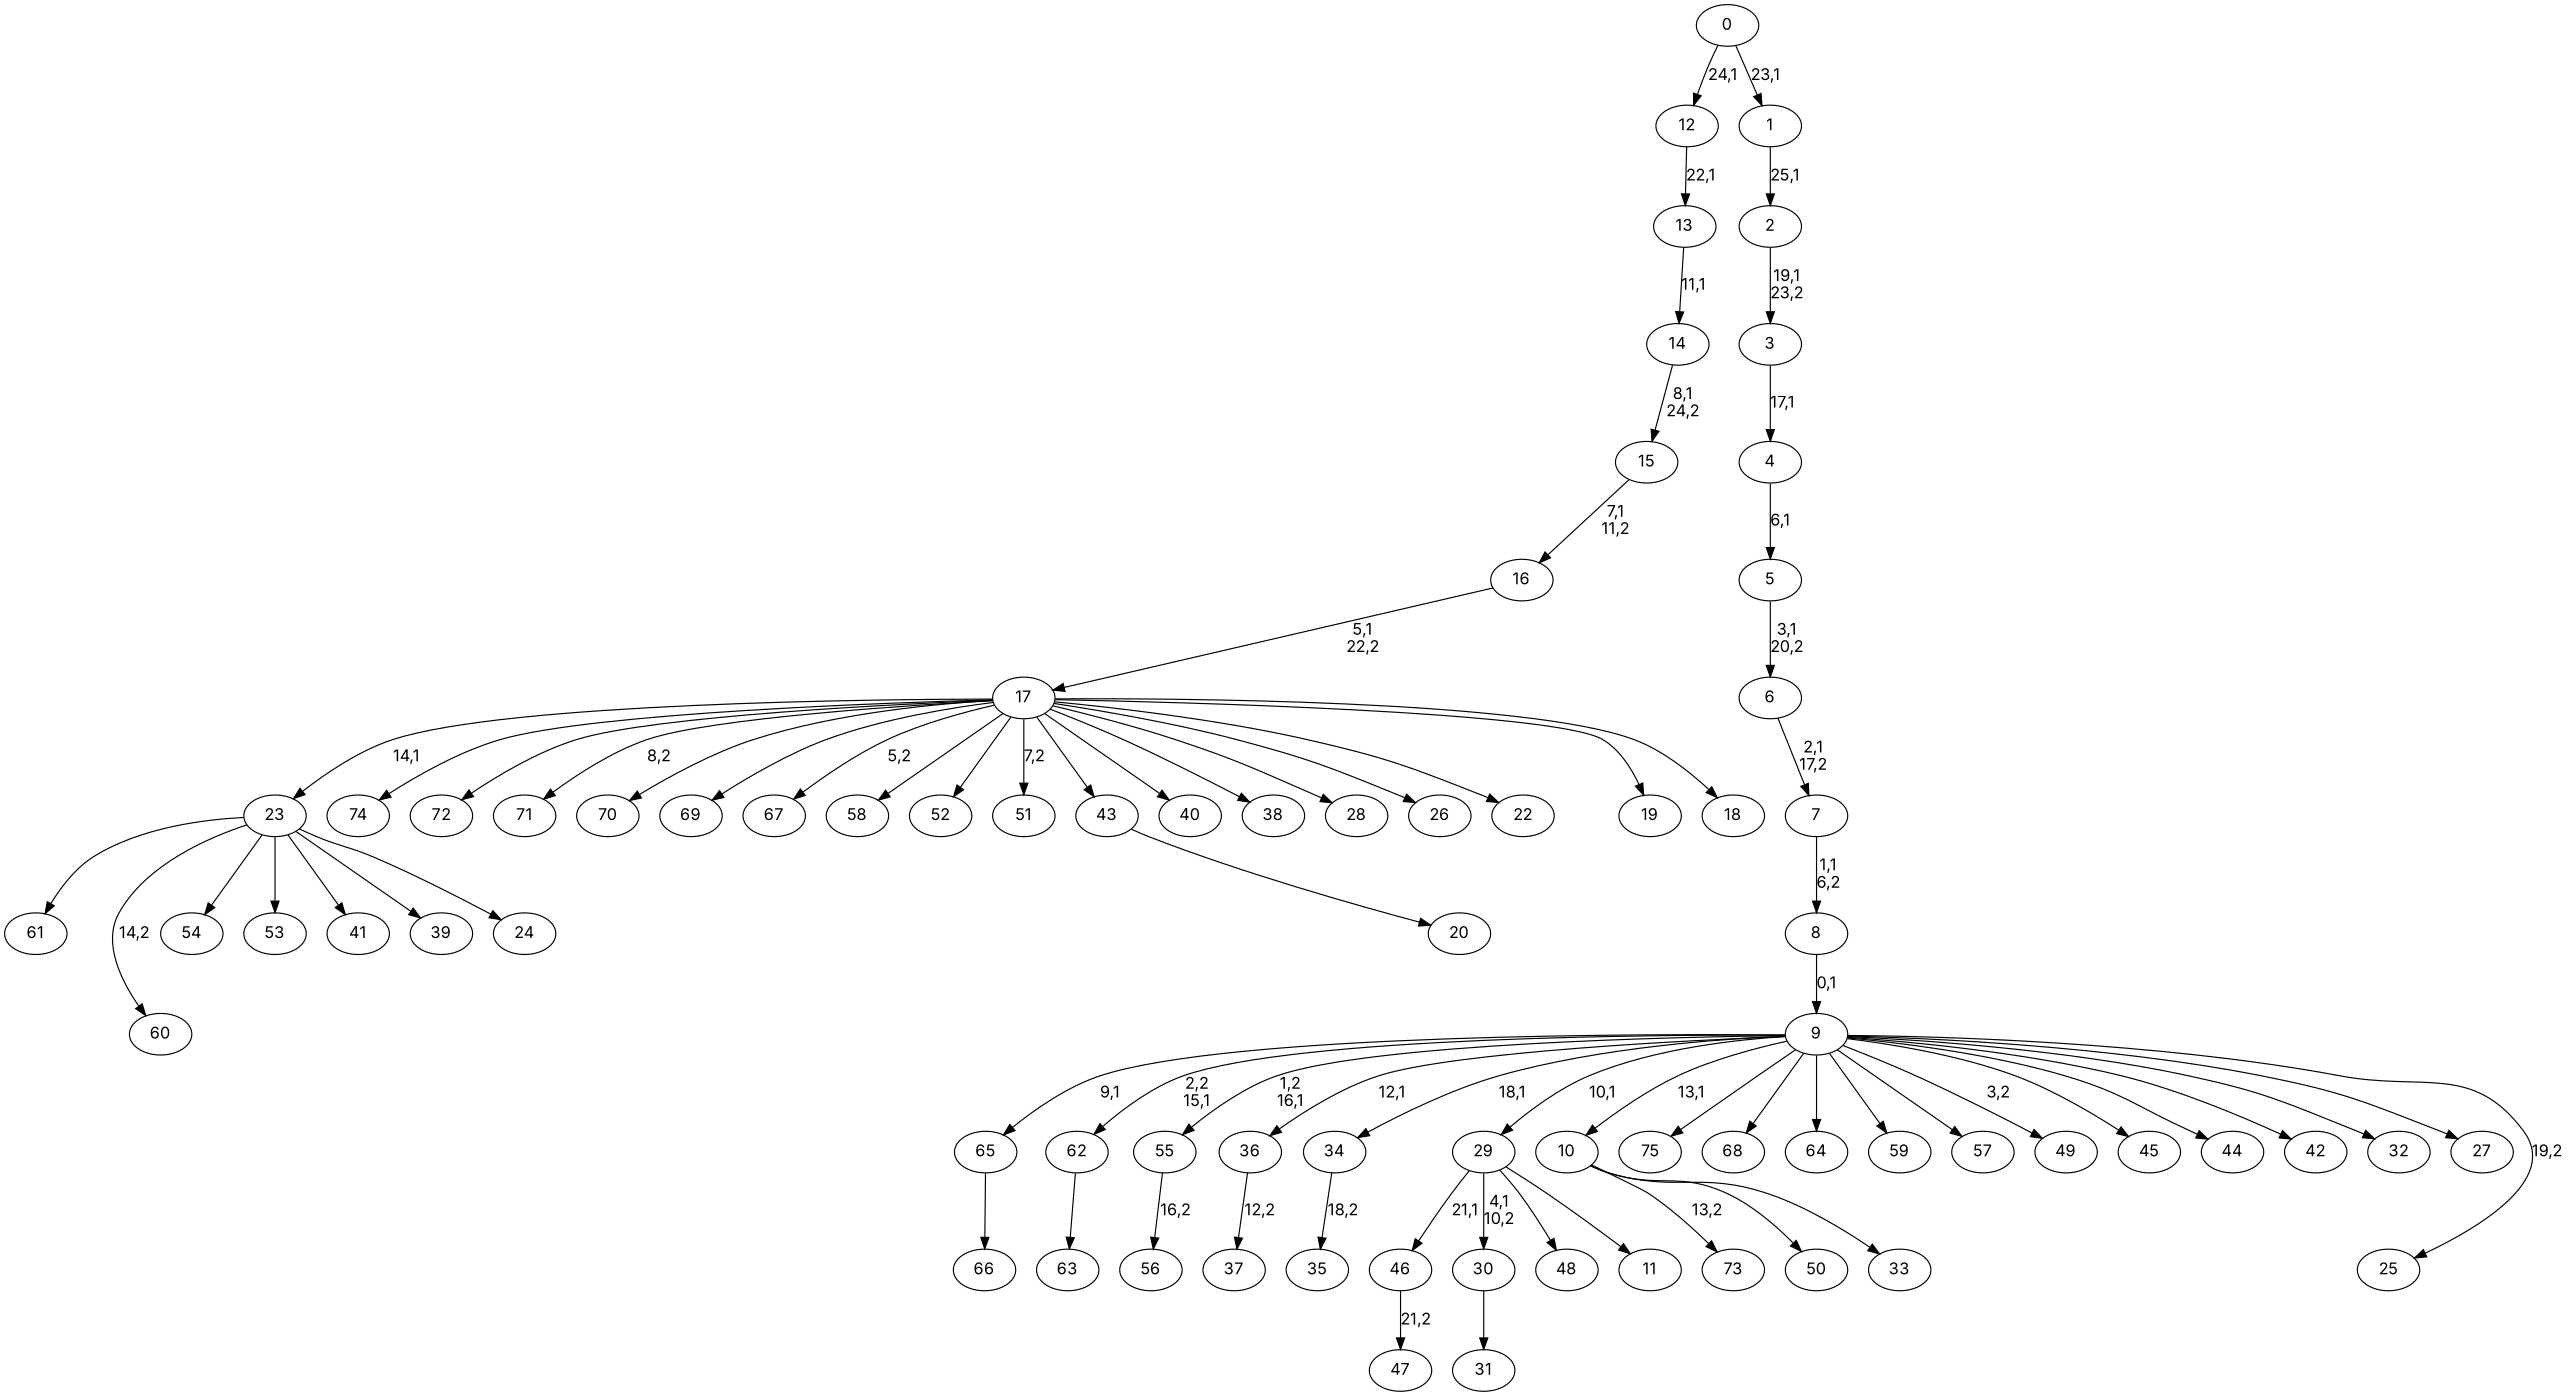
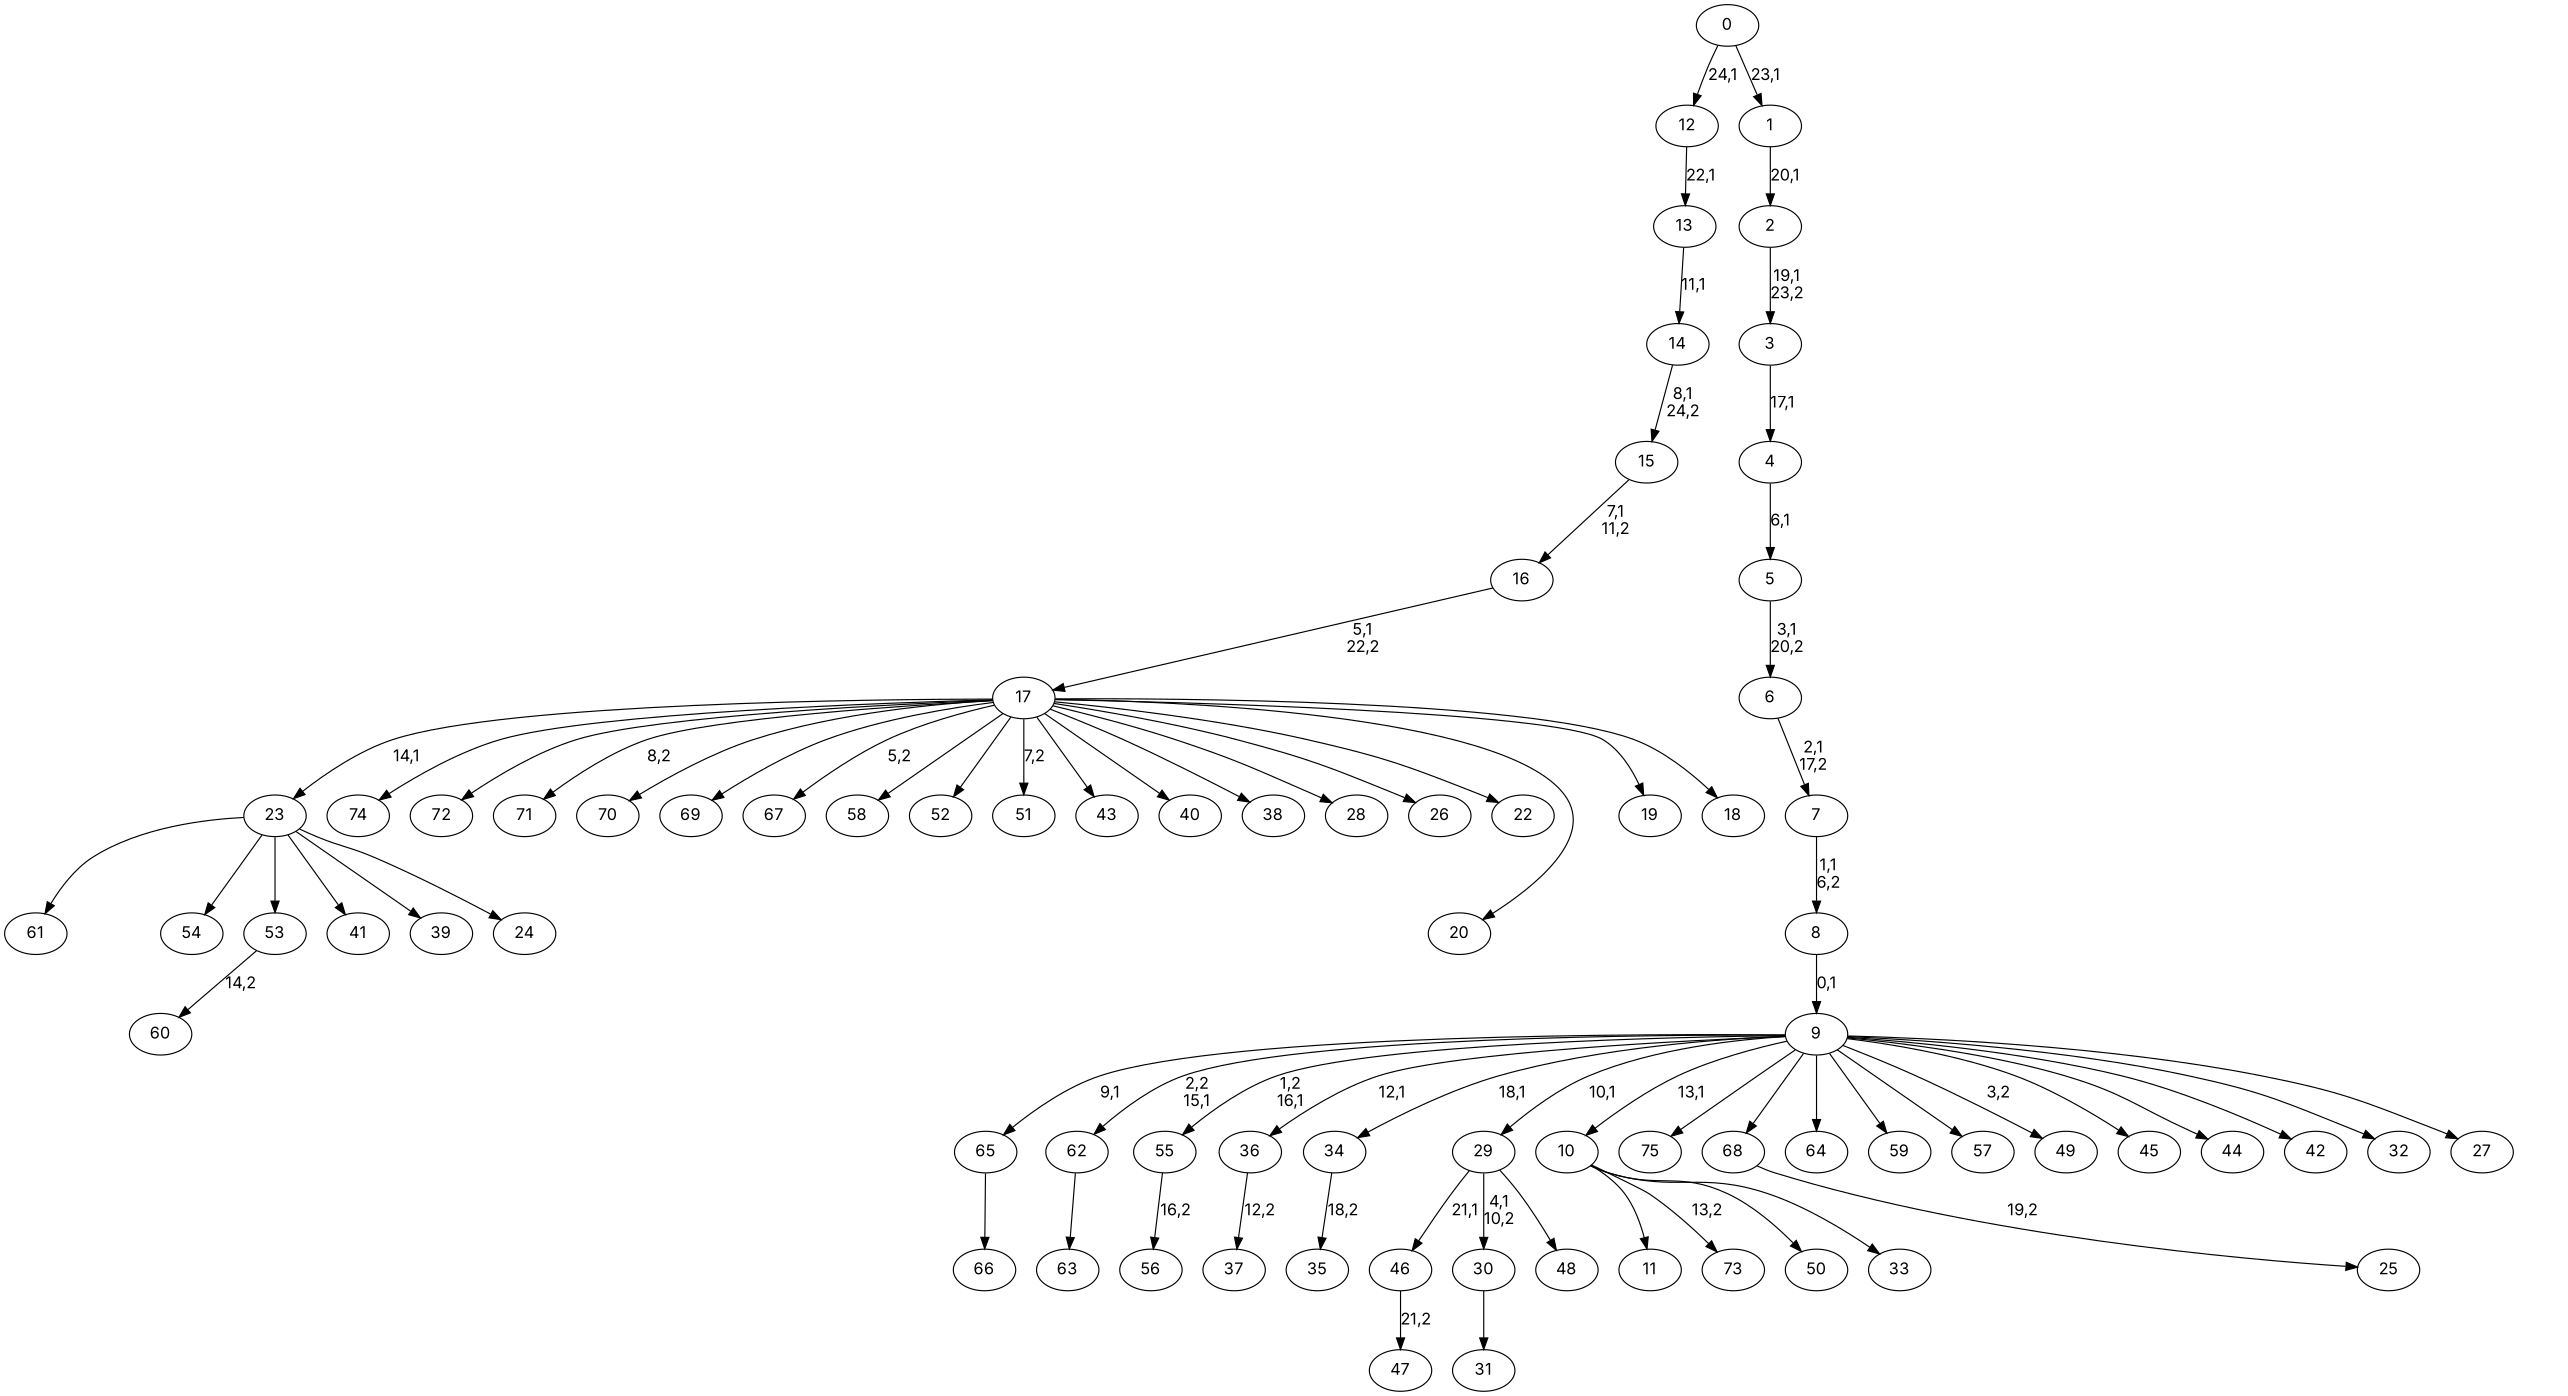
(1785, 176) -> (1785, 176)
(1274, 880) -> (1394, 727)
(137, 890) -> (222, 980)
(2282, 1066) -> (2048, 1233)
(1564, 1206) -> (1626, 1195)
